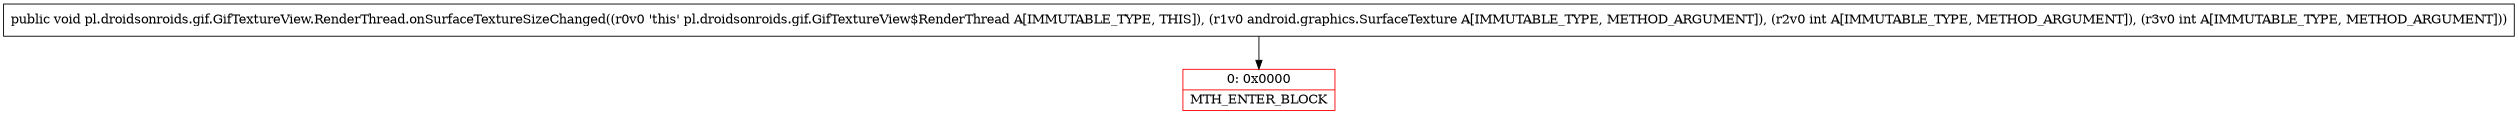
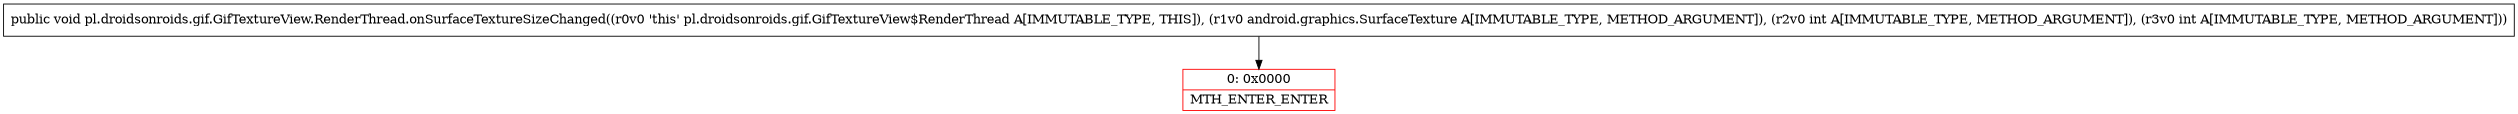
(1259, 100) -> (1259, 100)
